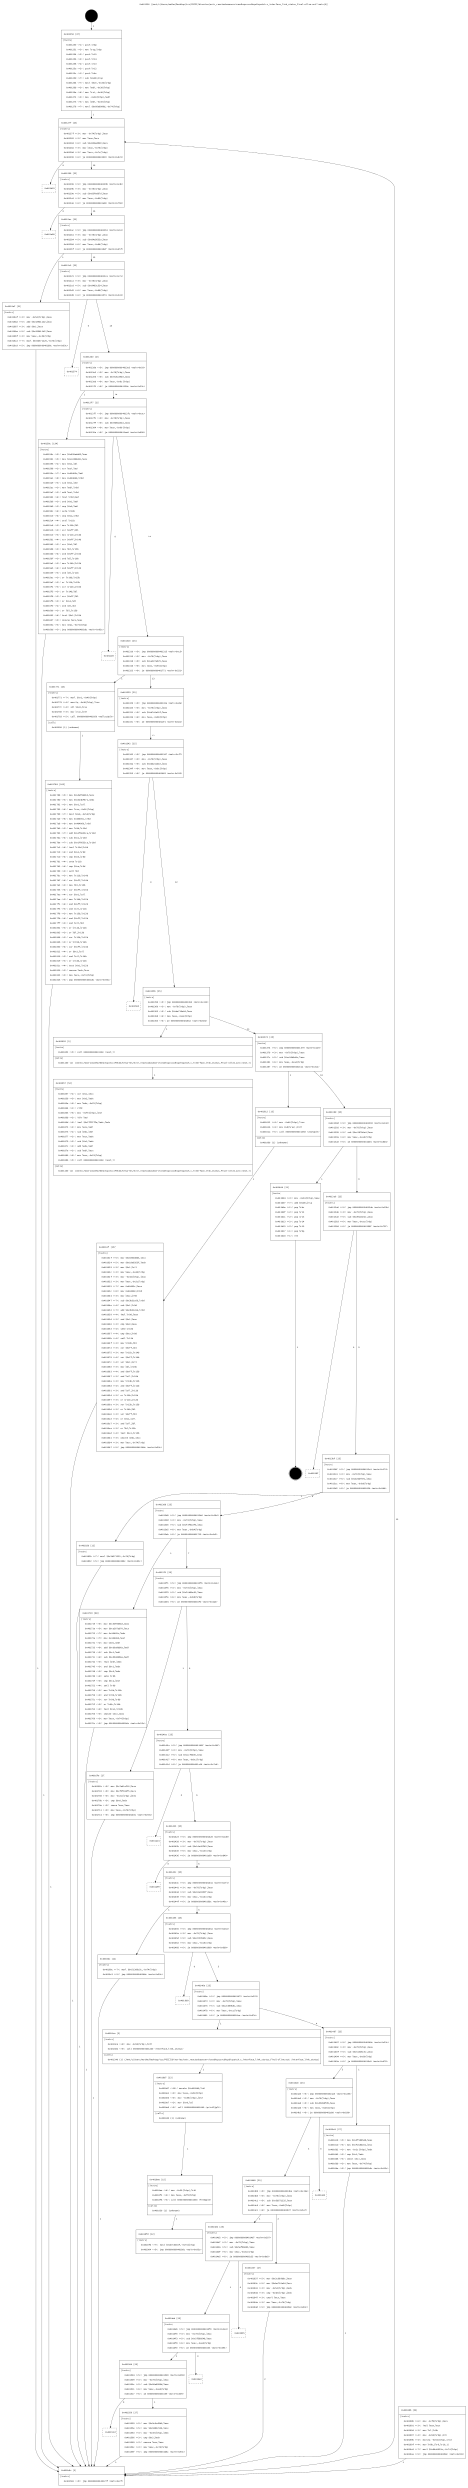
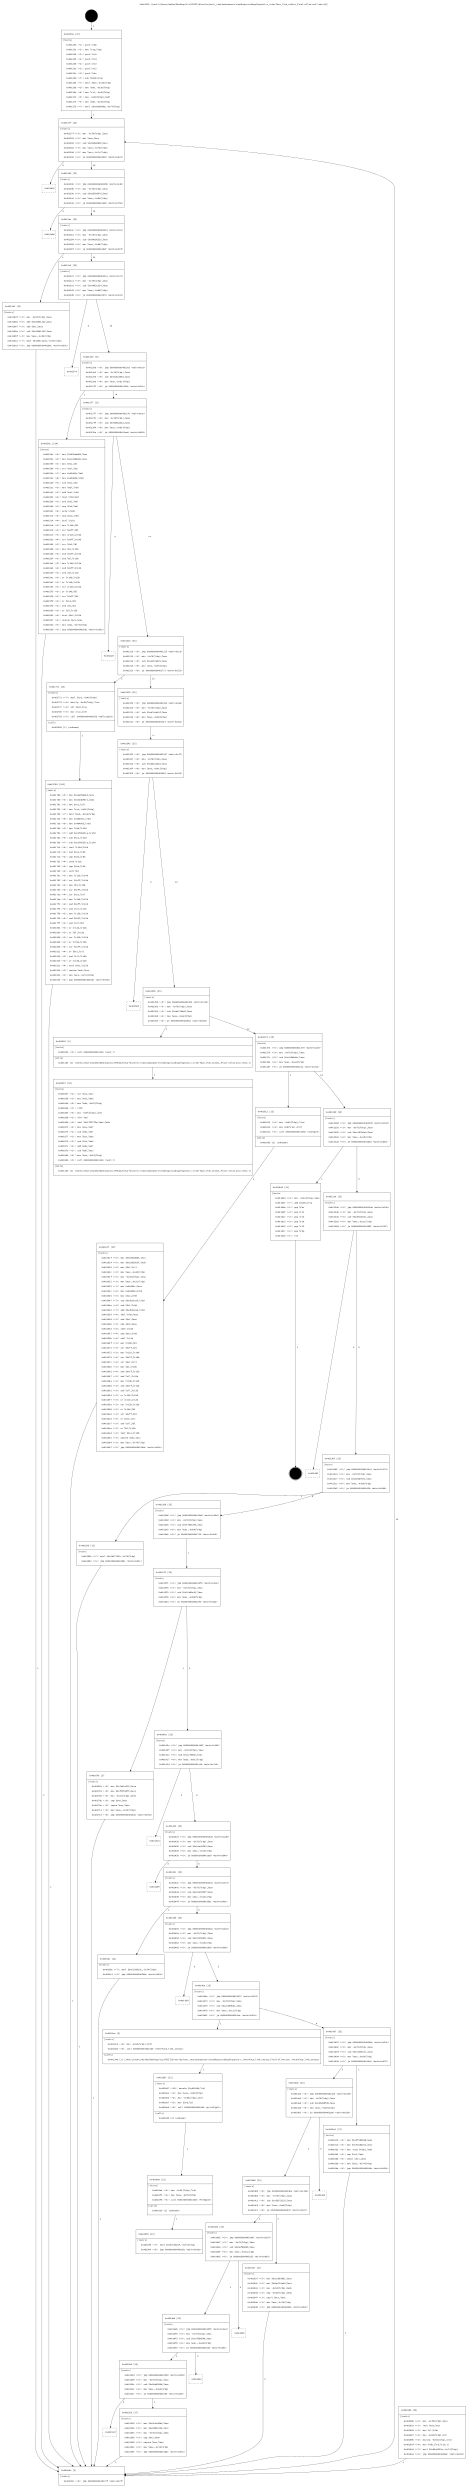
(113, 1668) -> none
